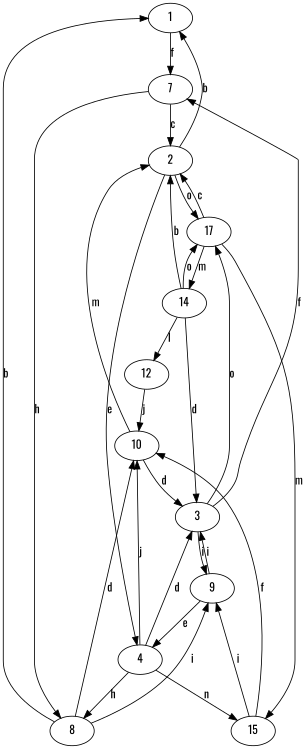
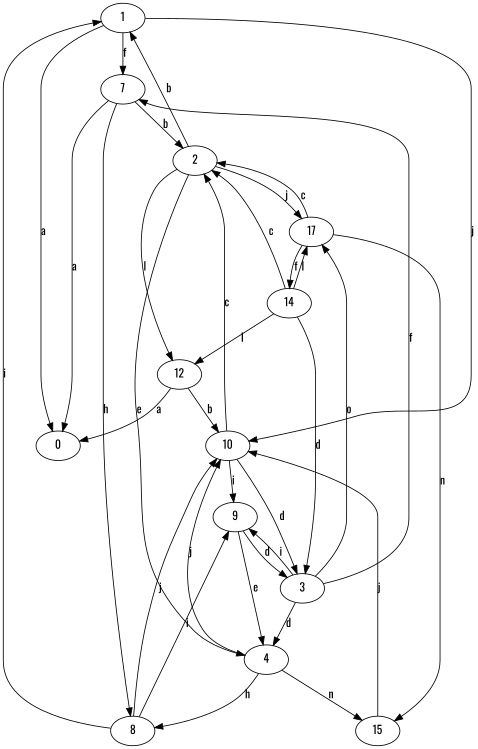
(173, 125) -> (166, 125)
none -> (471, 177)
(190, 196) -> (287, 196)
(177, 232) -> (272, 232)
none -> (142, 257)
(190, 268) -> (303, 268)
(202, 268) -> (296, 268)
(96, 303) -> (227, 303)
(6, 374) -> (5, 374)
(144, 410) -> (210, 410)
none -> (58, 446)
(299, 481) -> (443, 481)
(208, 553) -> (268, 553)
(110, 588) -> (161, 588)
(262, 588) -> (379, 588)
(167, 592) -> (286, 620)
(234, 664) -> (231, 477)
